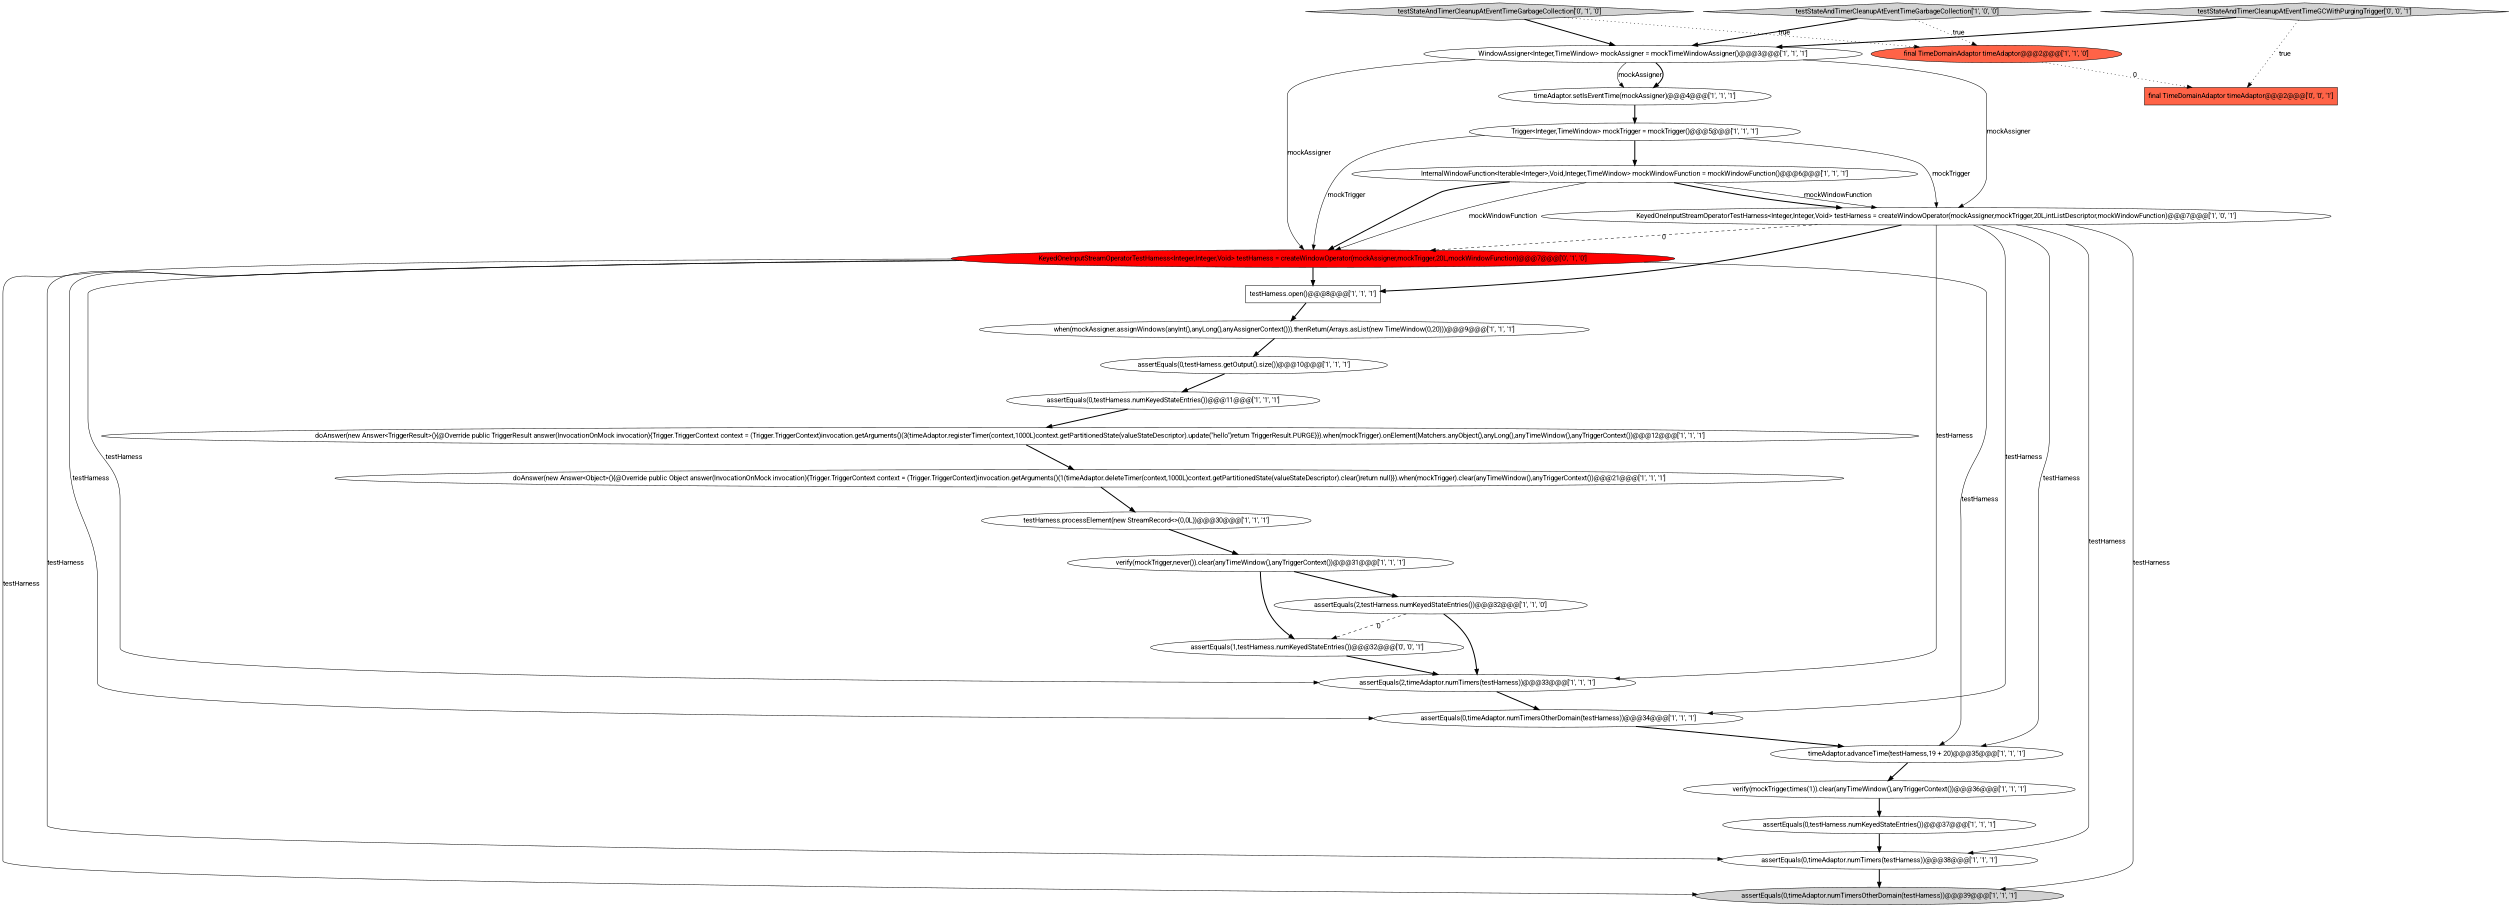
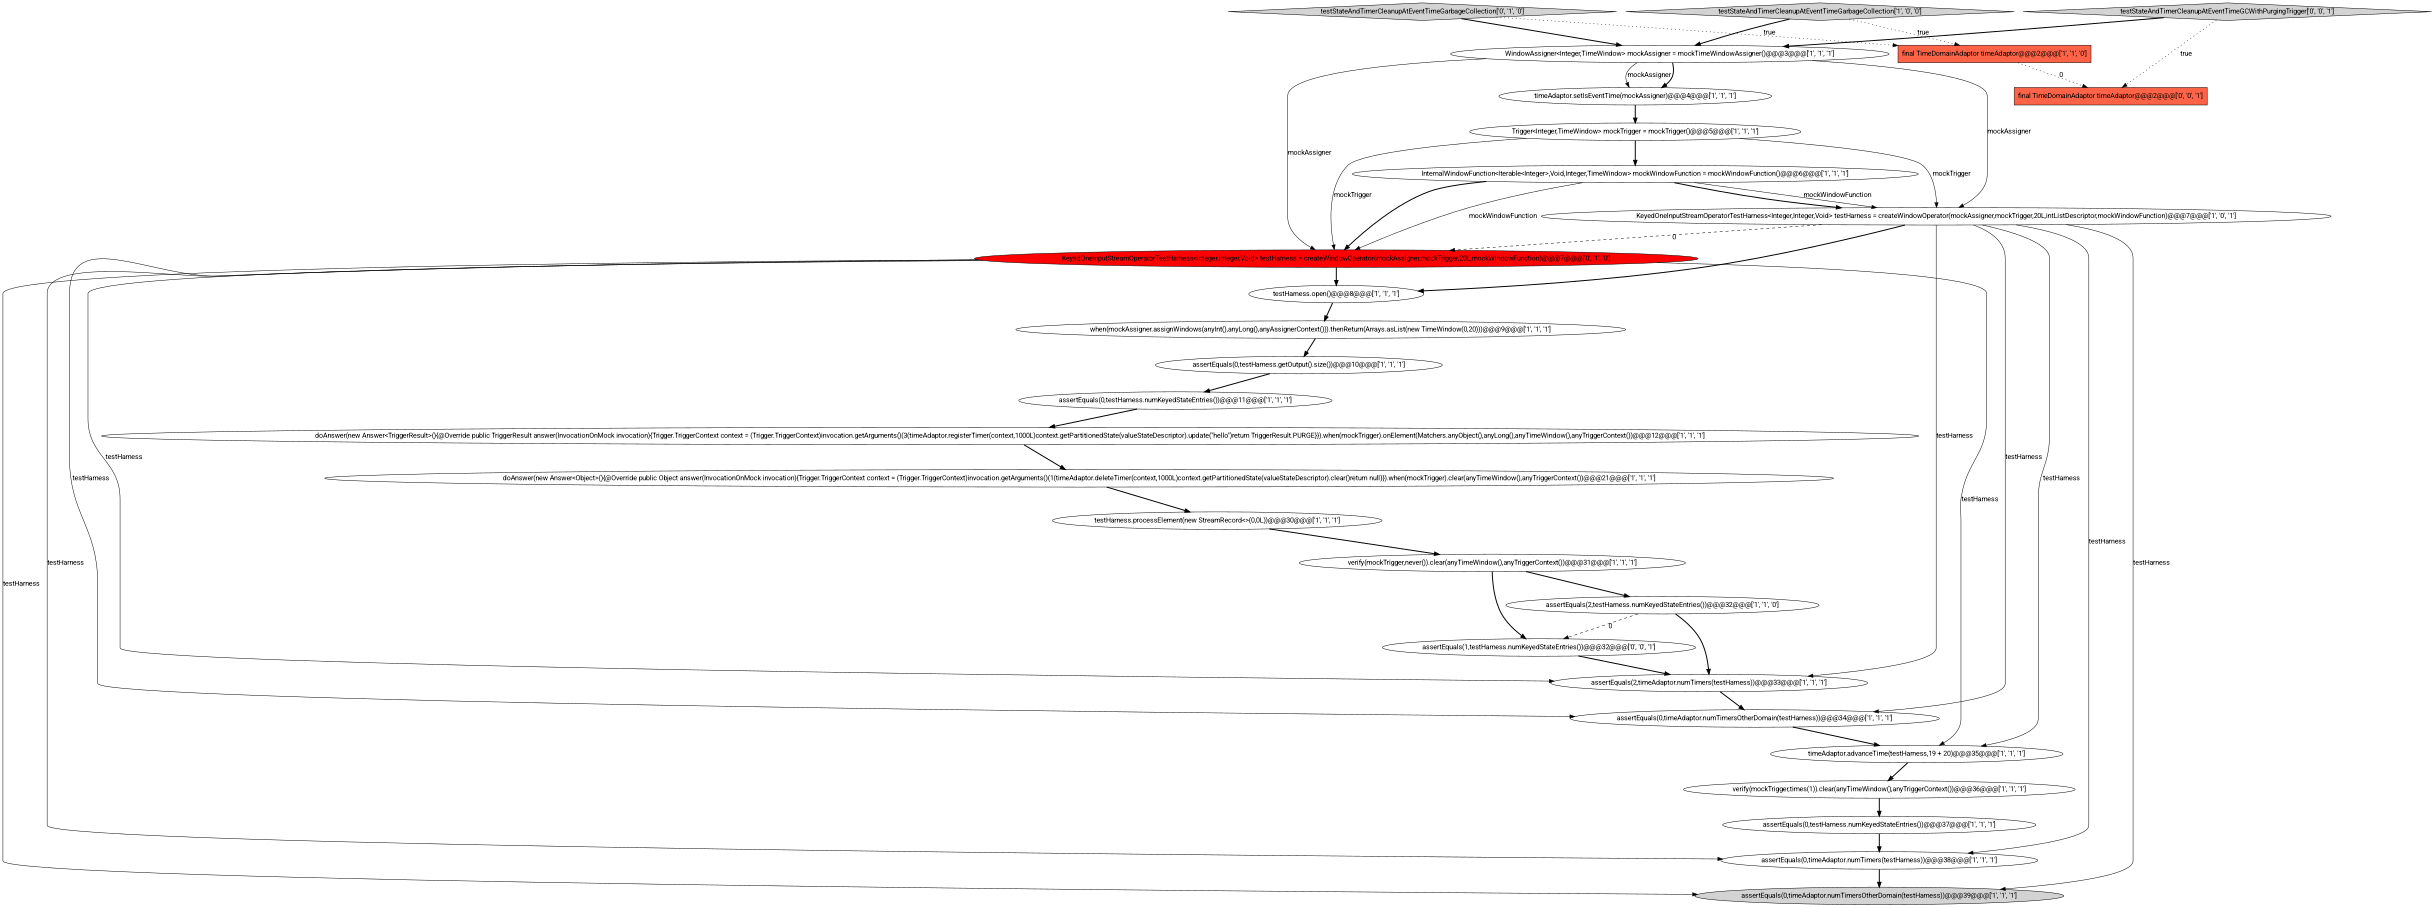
(1996, 54) -> (1995, 54)
(1313, 294) -> (1336, 294)
